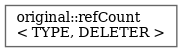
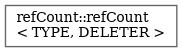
(91, 26) -> (91, 26)
